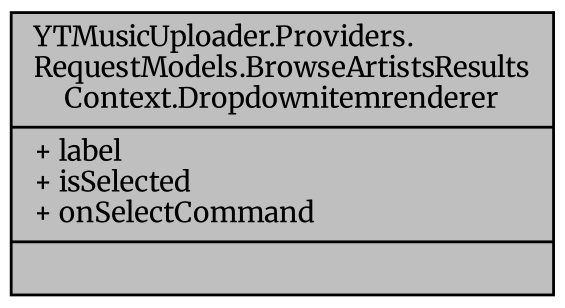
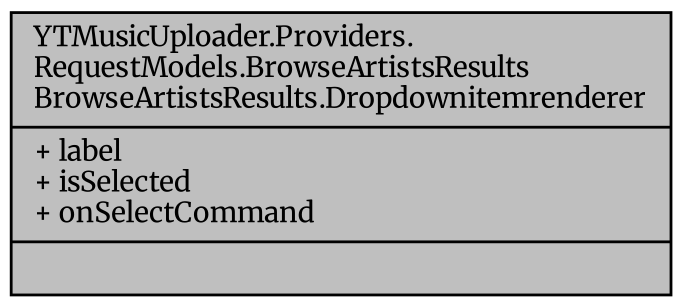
(282, 99) -> (341, 99)
